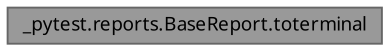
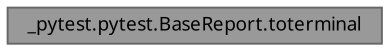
(195, 26) -> (195, 26)
